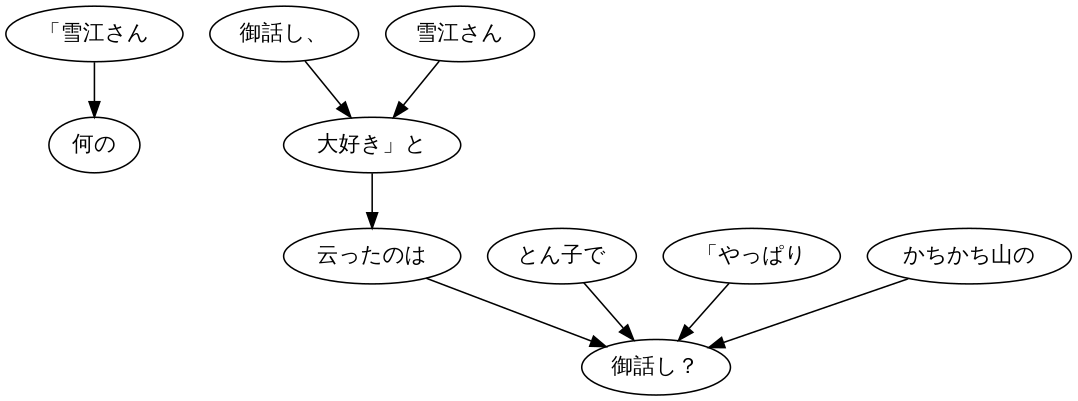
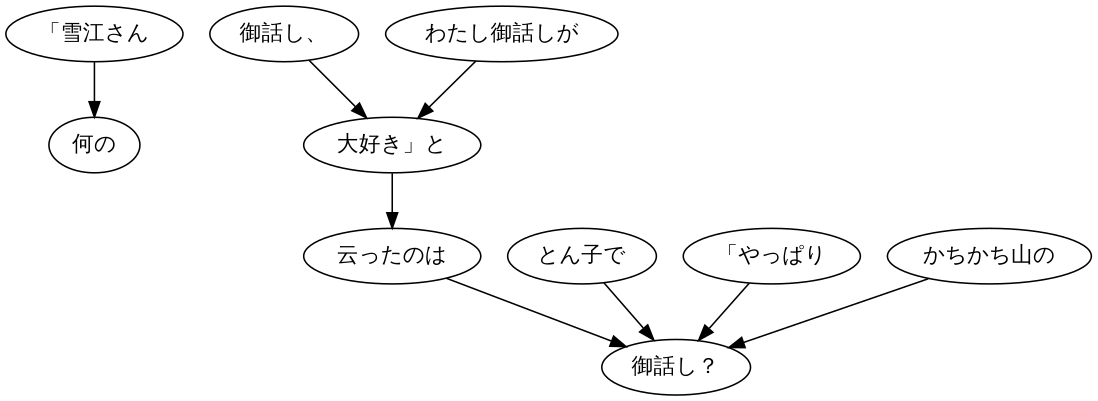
(460, 34) -> (502, 34)
